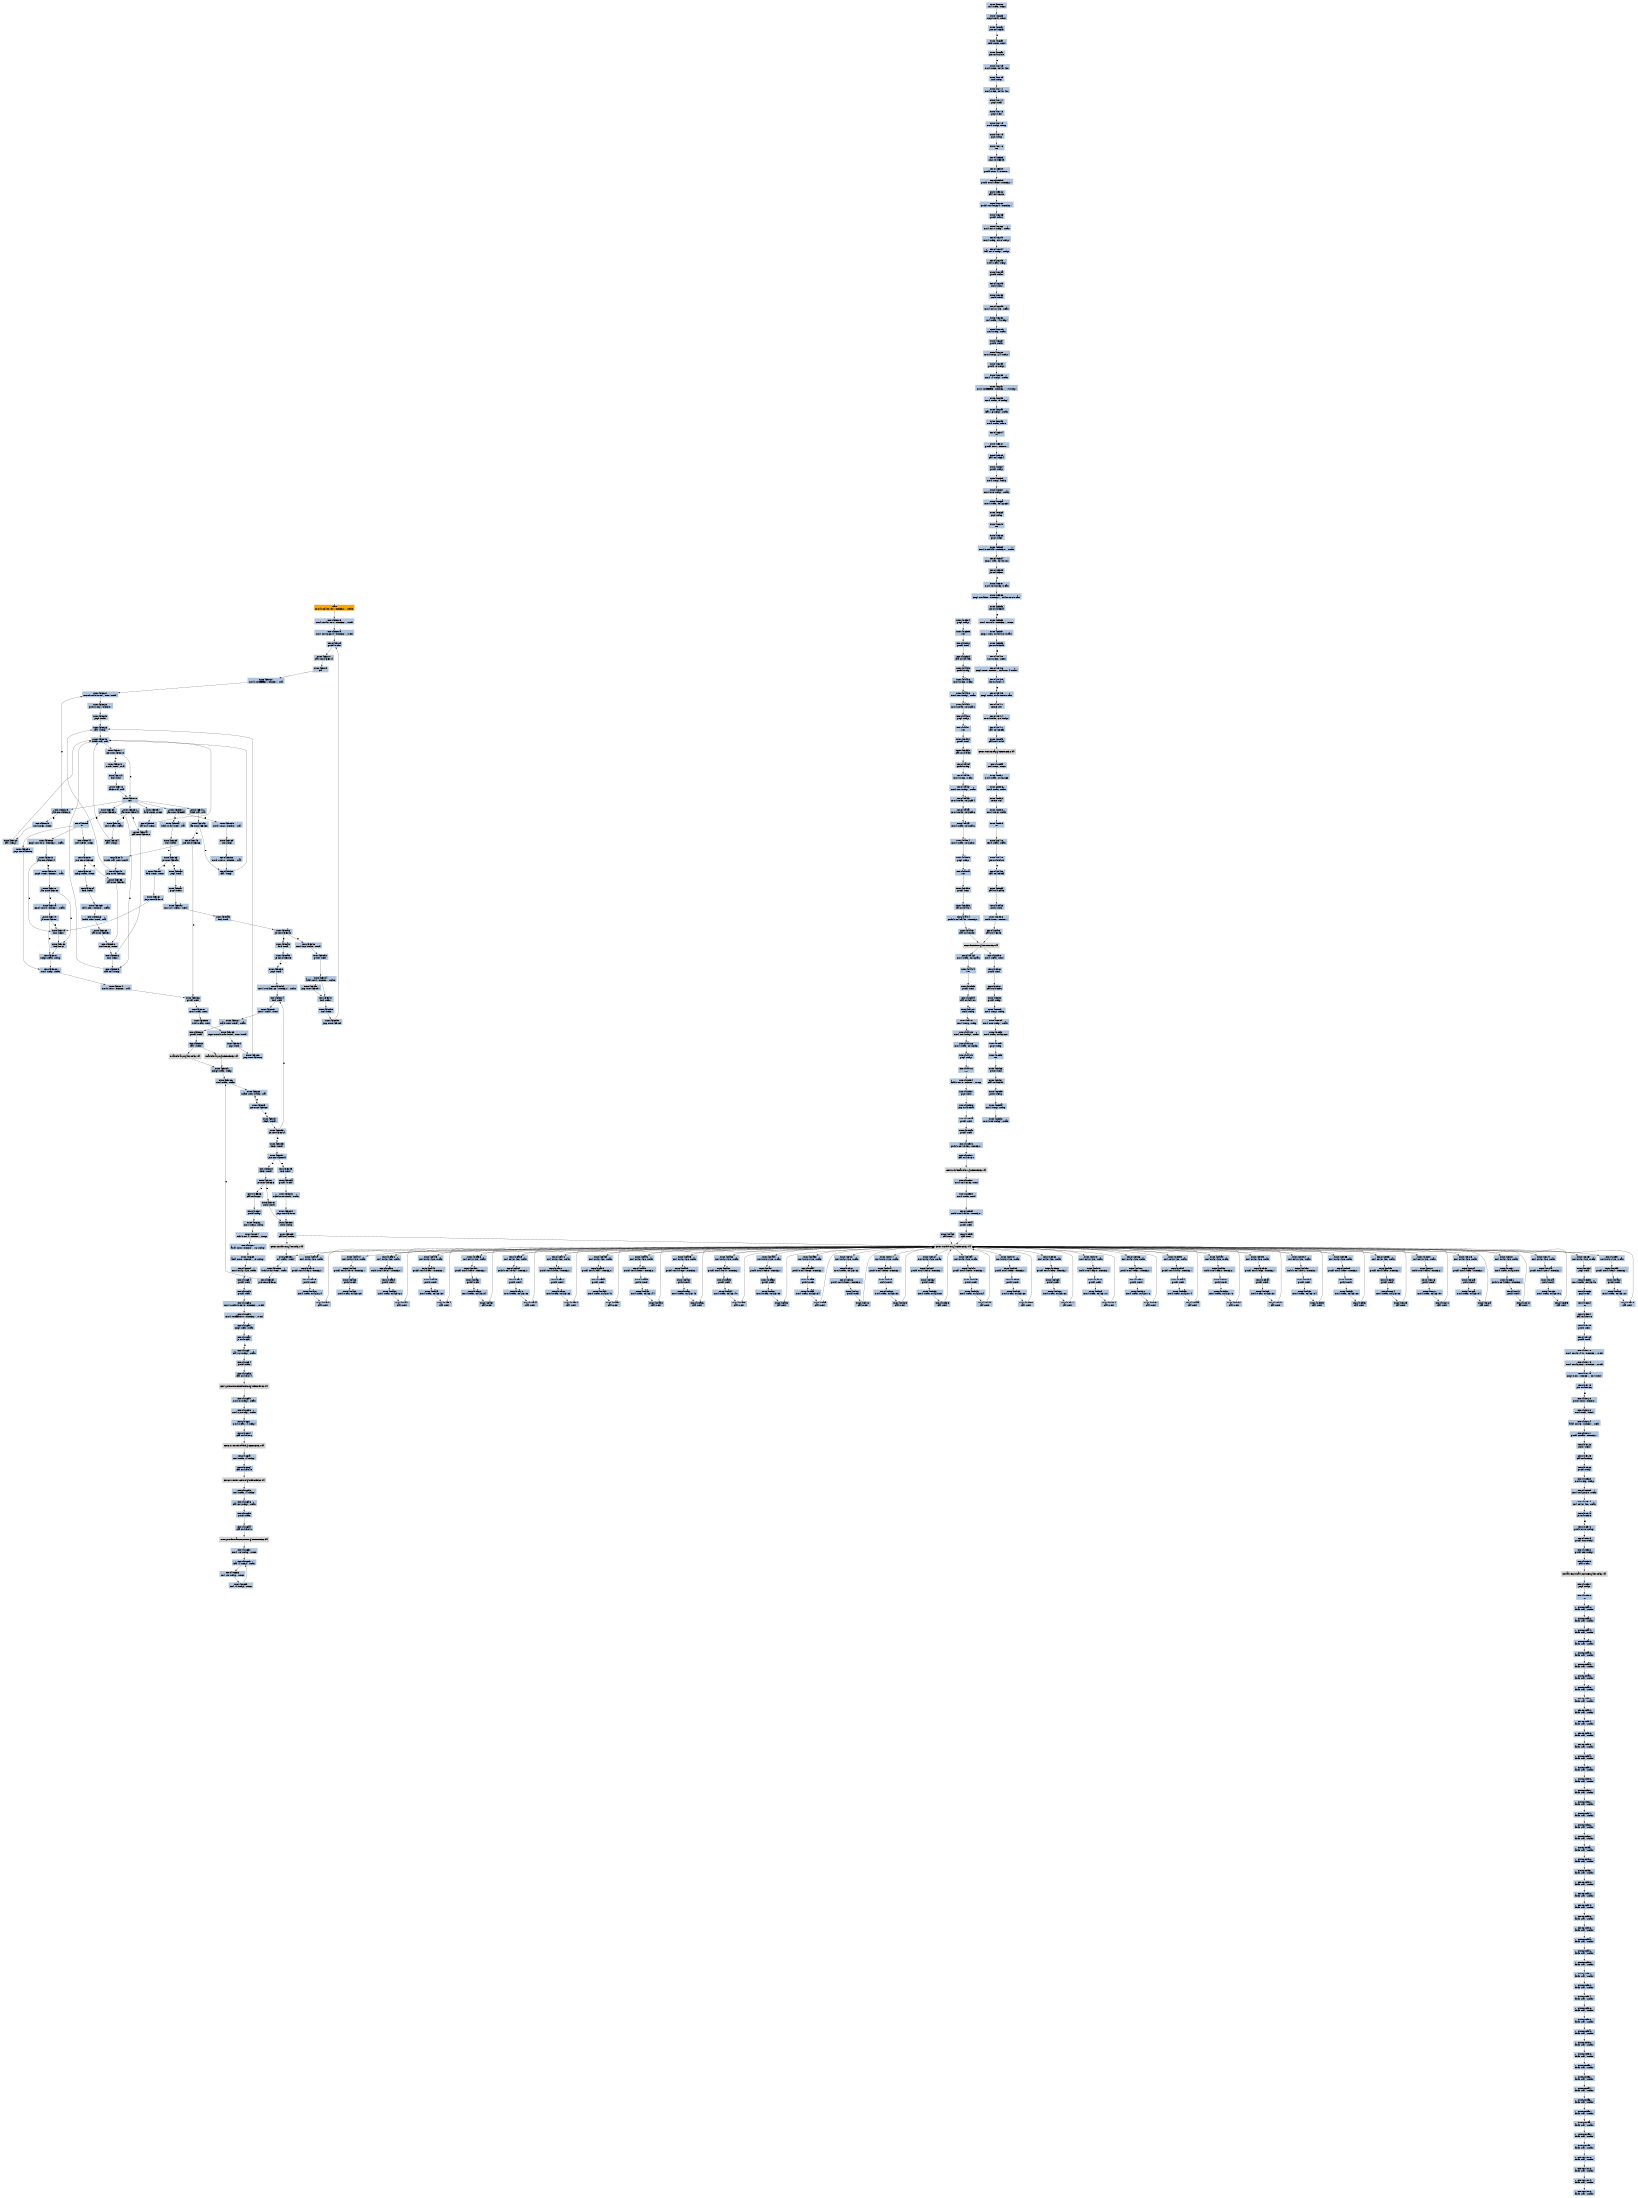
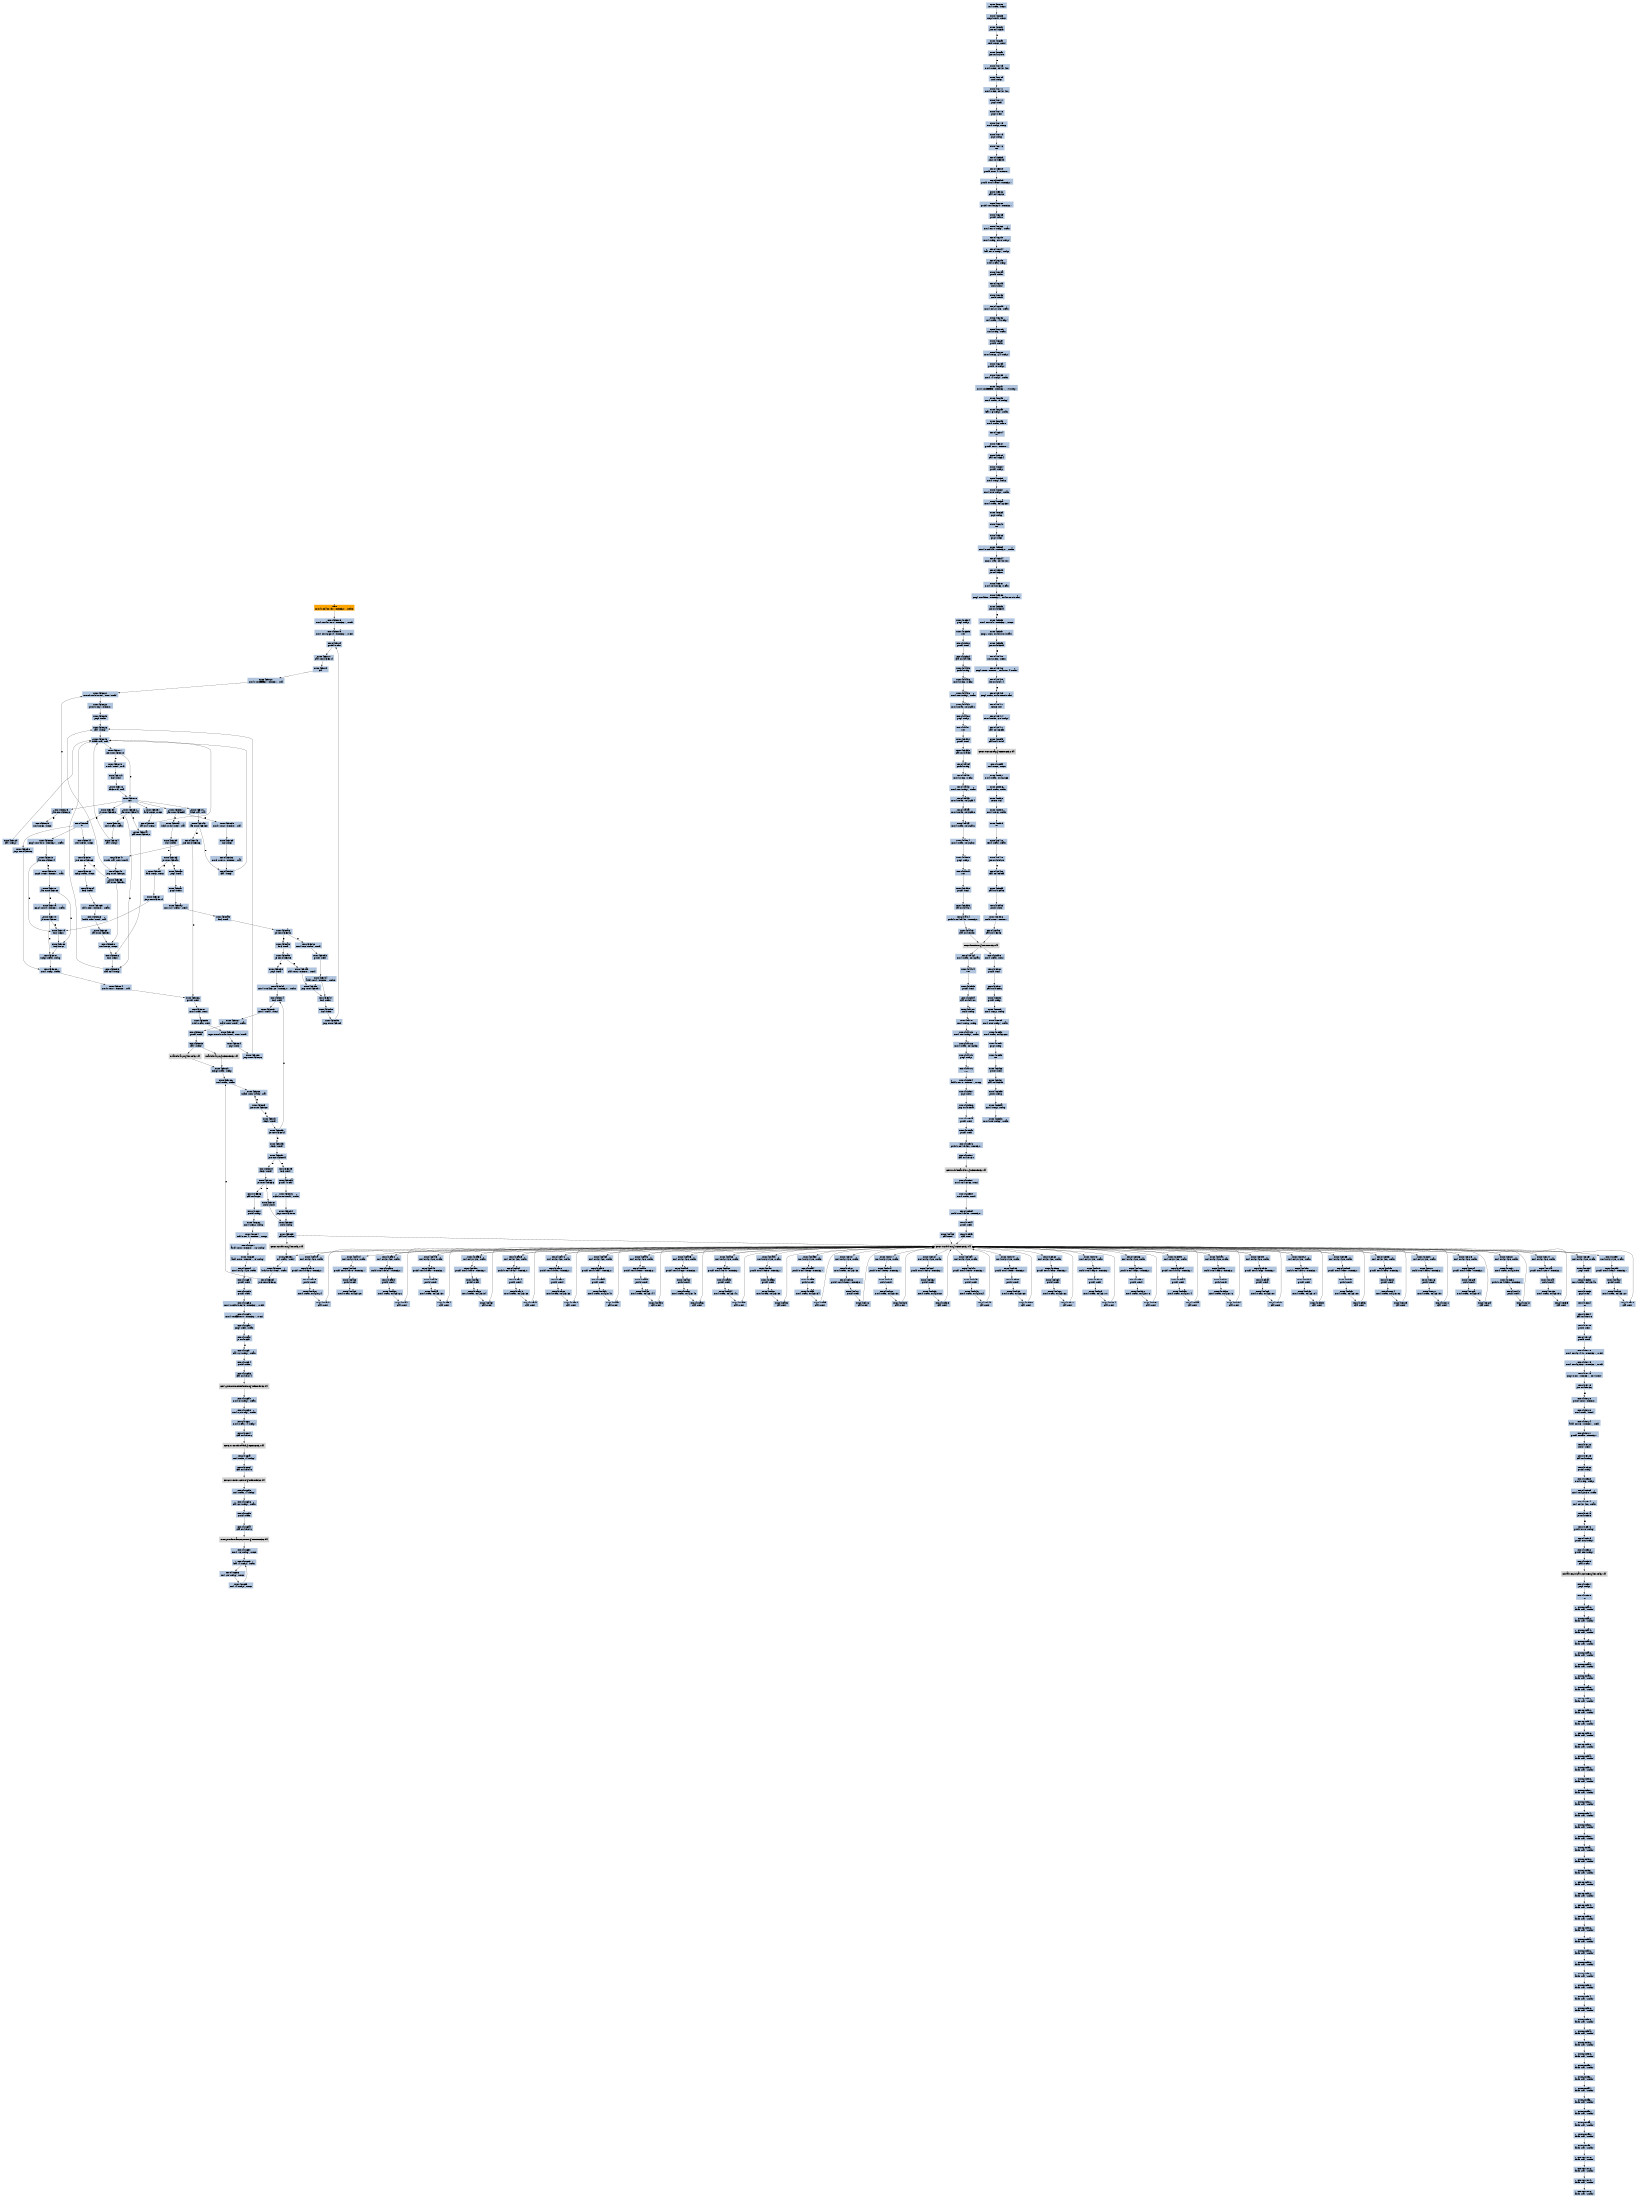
(24, 831) -> none
none -> (302, 970)
